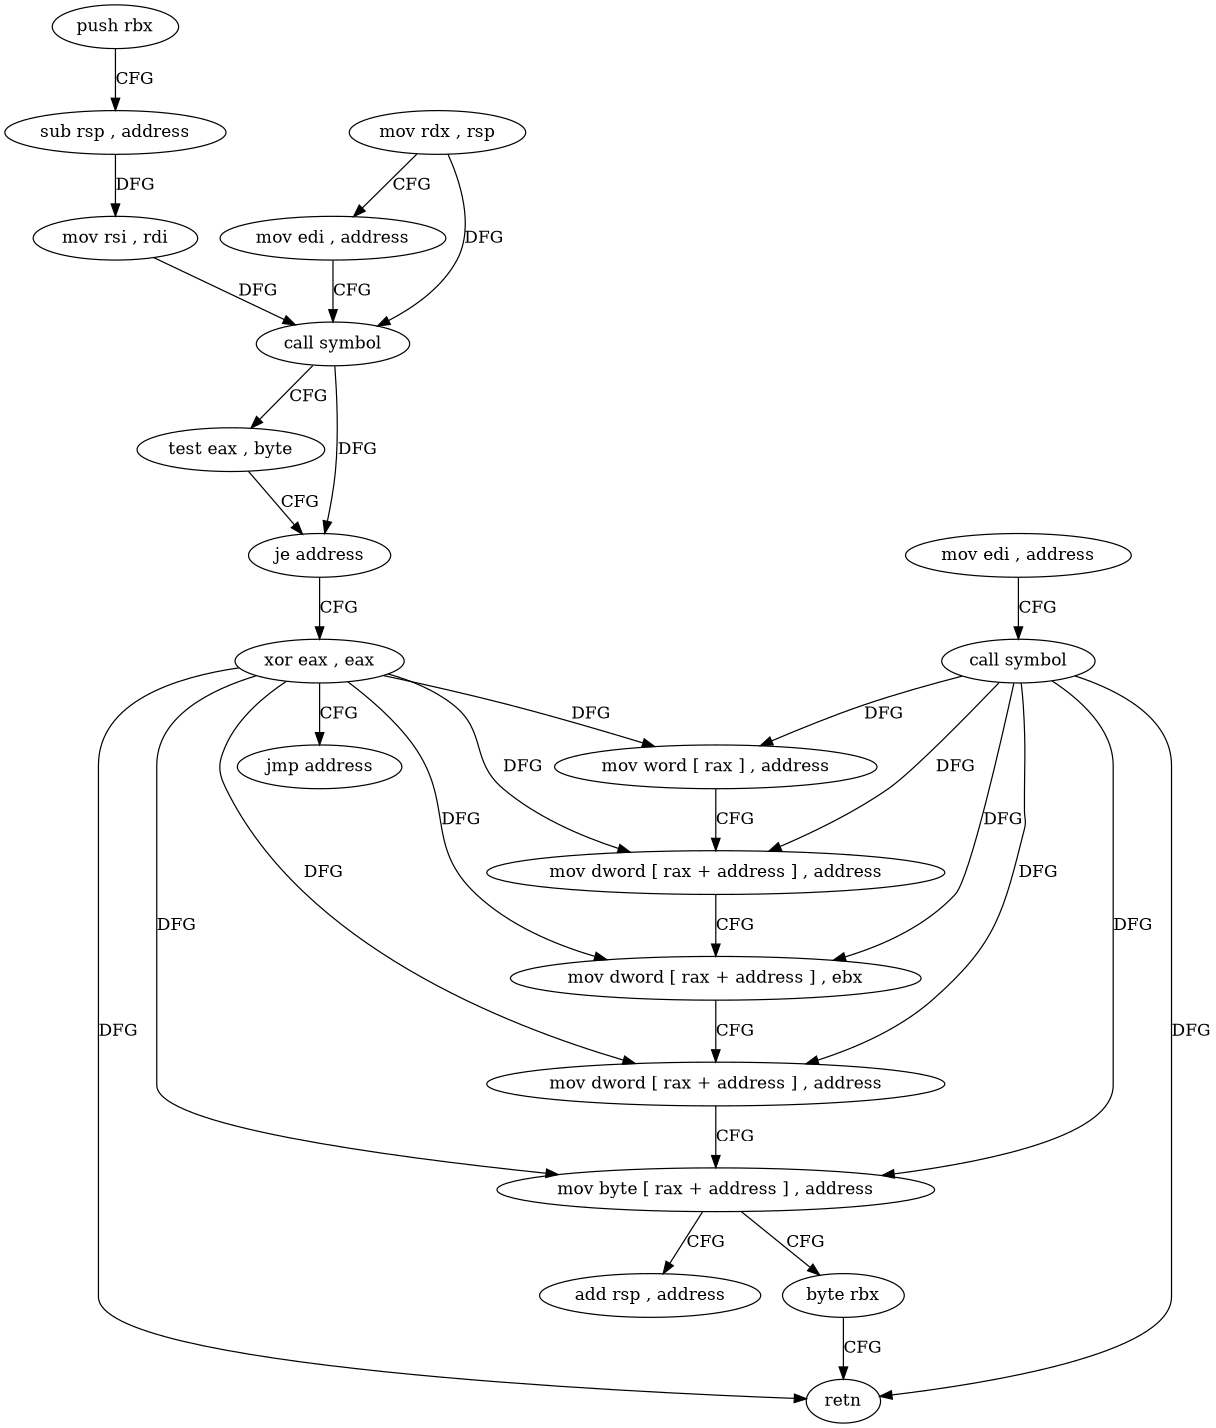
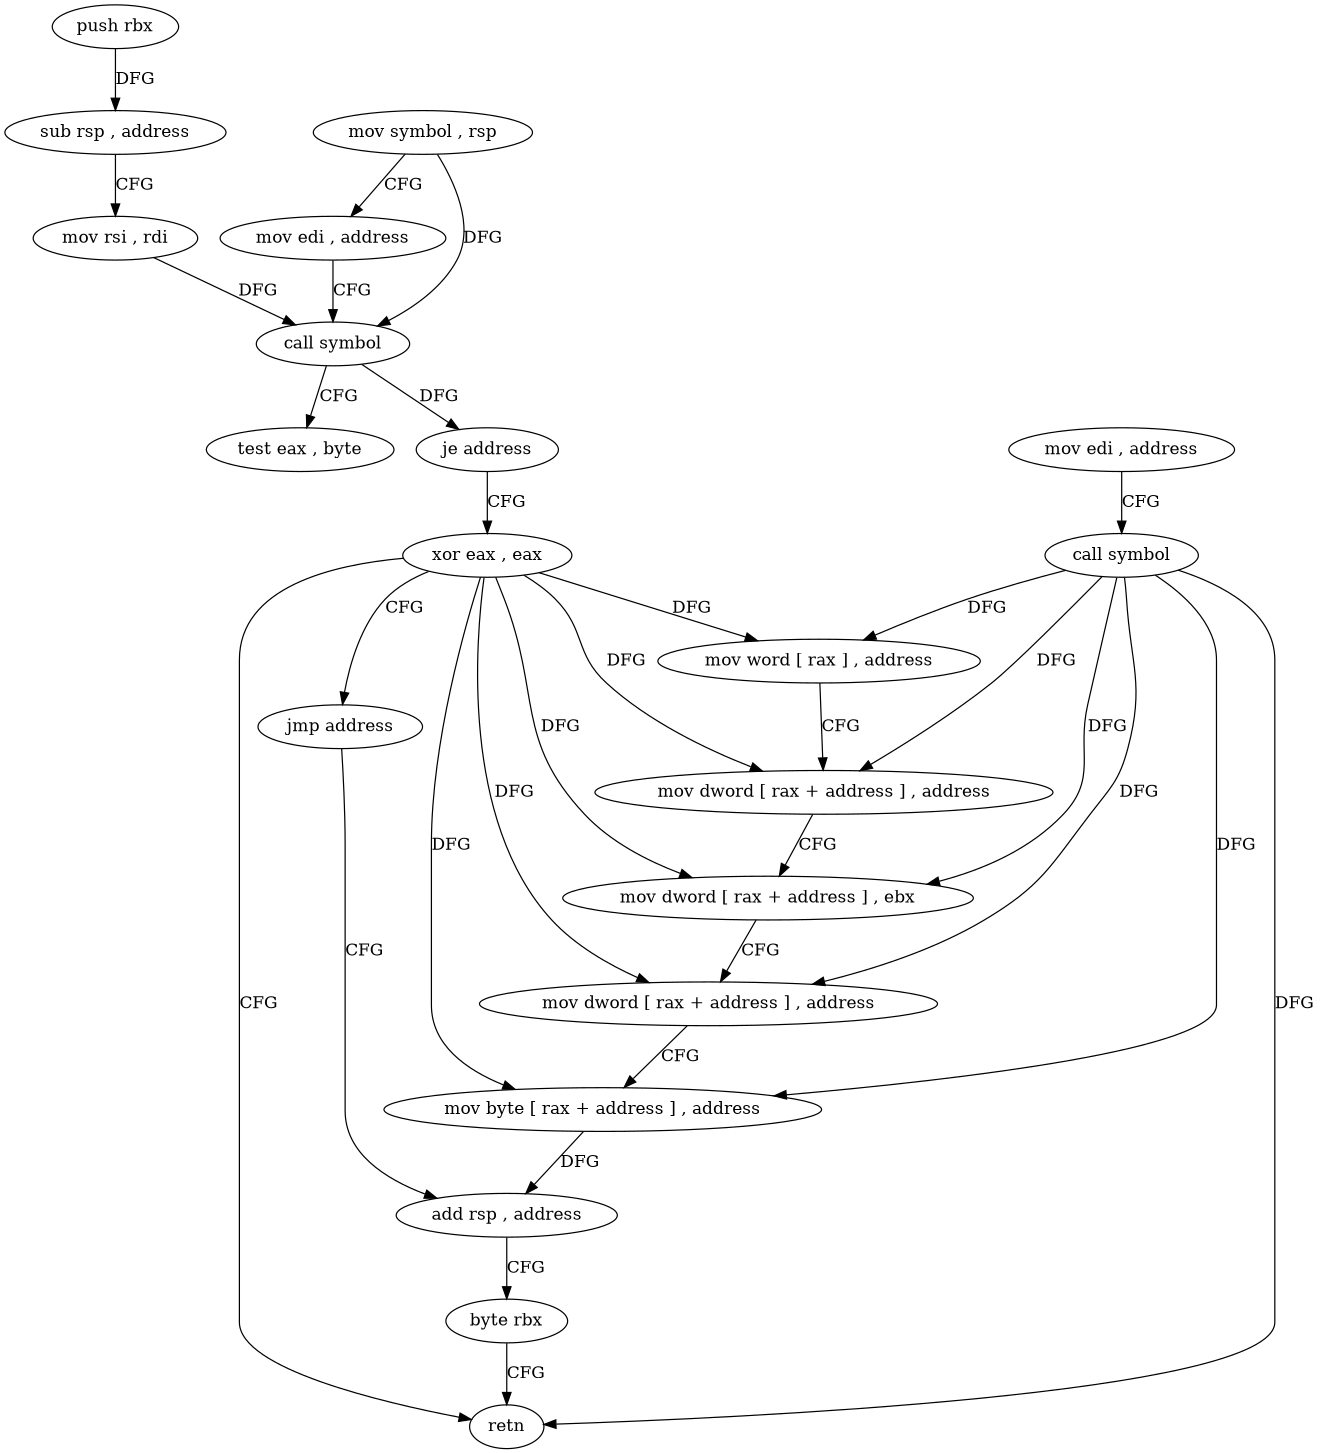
(135, 80) -> (135, 80)
(437, 132) -> (423, 132)
(135, 185) -> (135, 185)
(271, 498) -> none
none -> (345, 991)
(118, 1031) -> (259, 1004)
(775, 1239) -> (507, 1262)
(706, 1243) -> (580, 1162)
